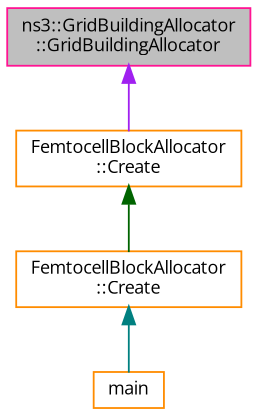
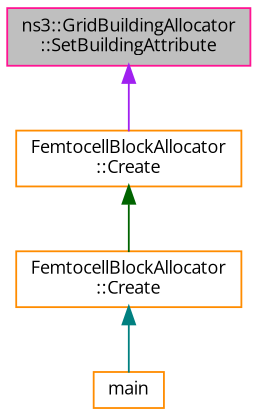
(129, 37) -> (129, 37)
